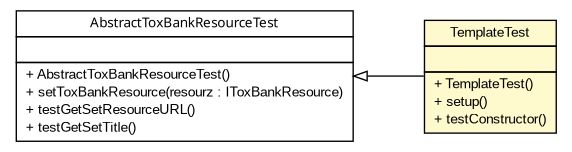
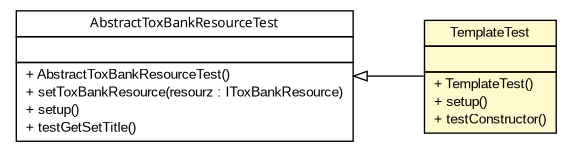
(111, 110) -> (53, 110)
